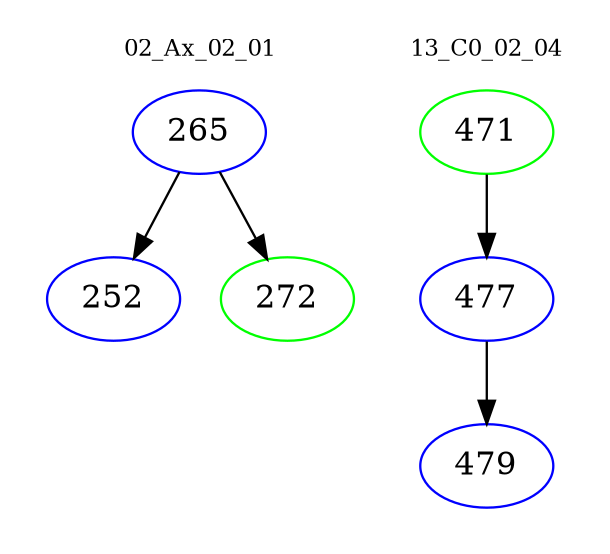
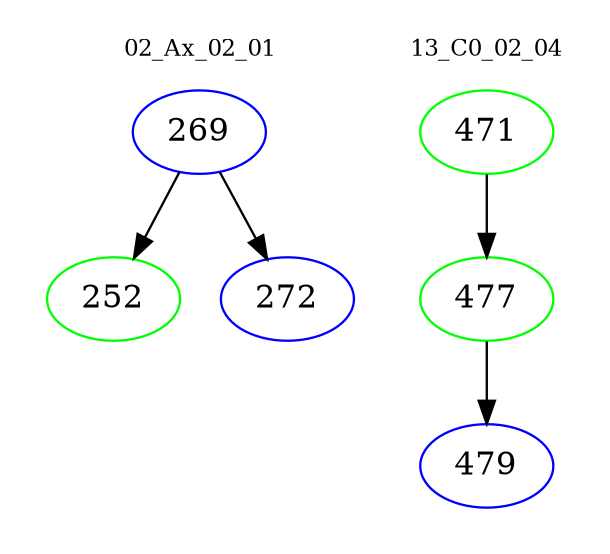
(199, 132) -> (199, 132)
(114, 299) -> (114, 299)
(287, 299) -> (287, 299)
(487, 299) -> (487, 299)
